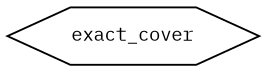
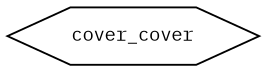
(133, 36) -> (133, 36)
